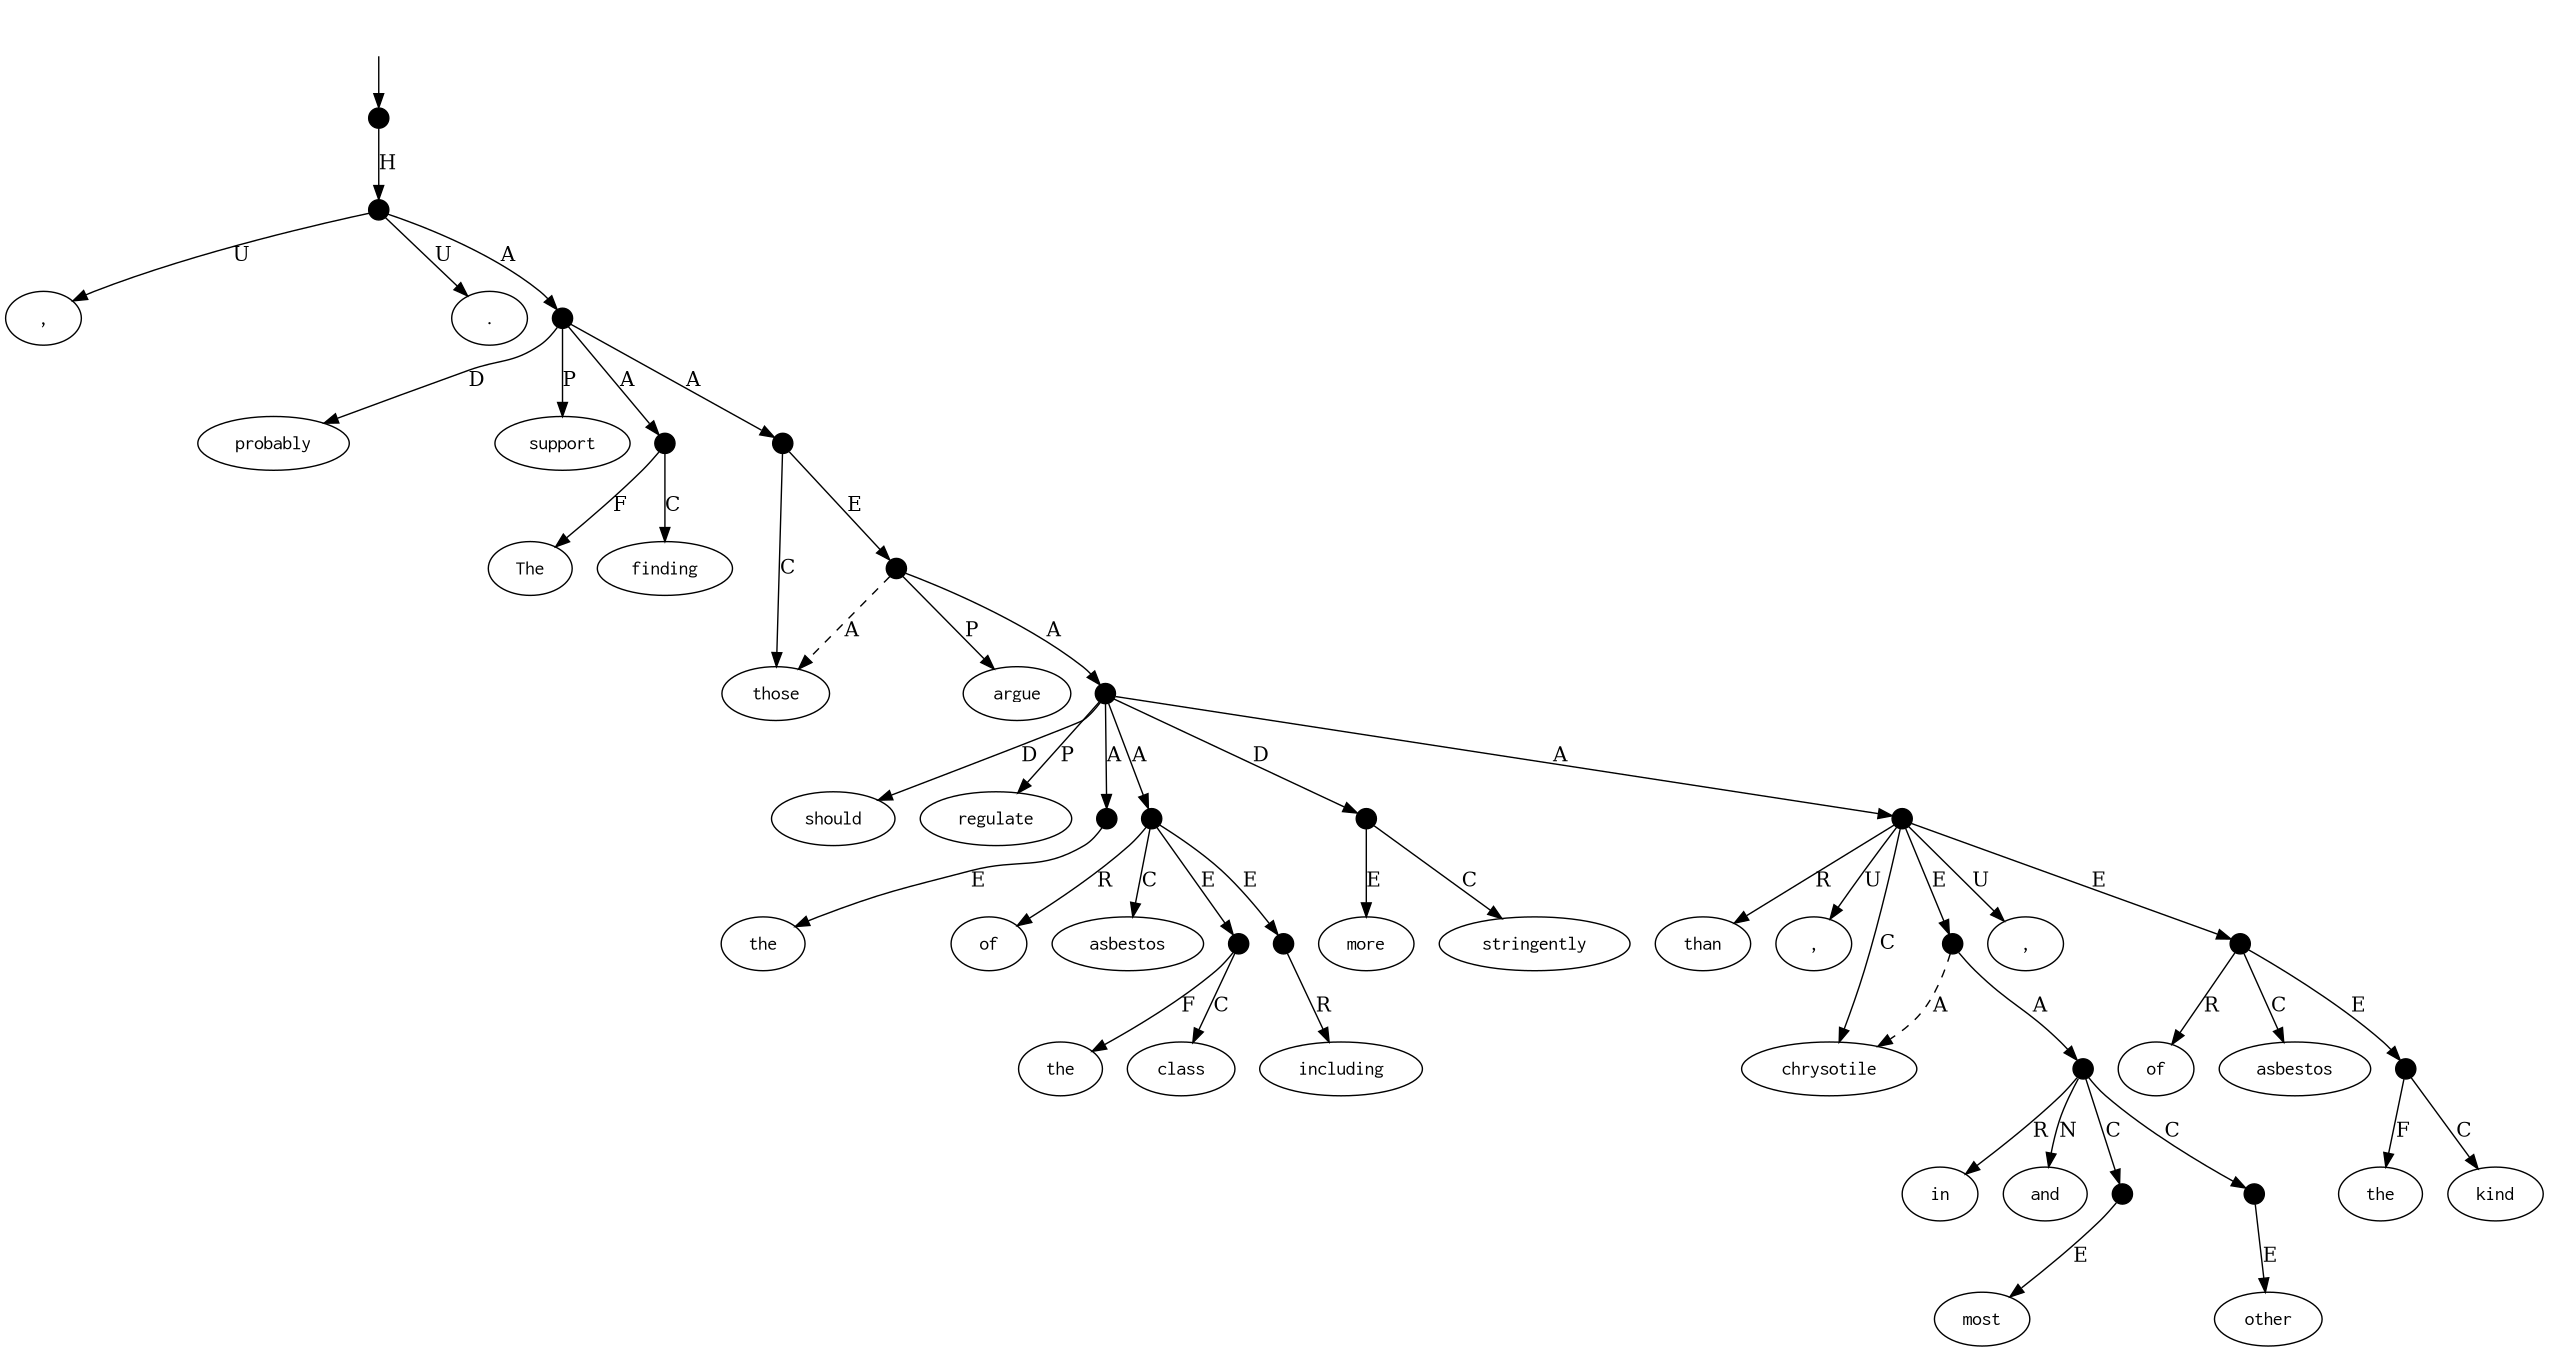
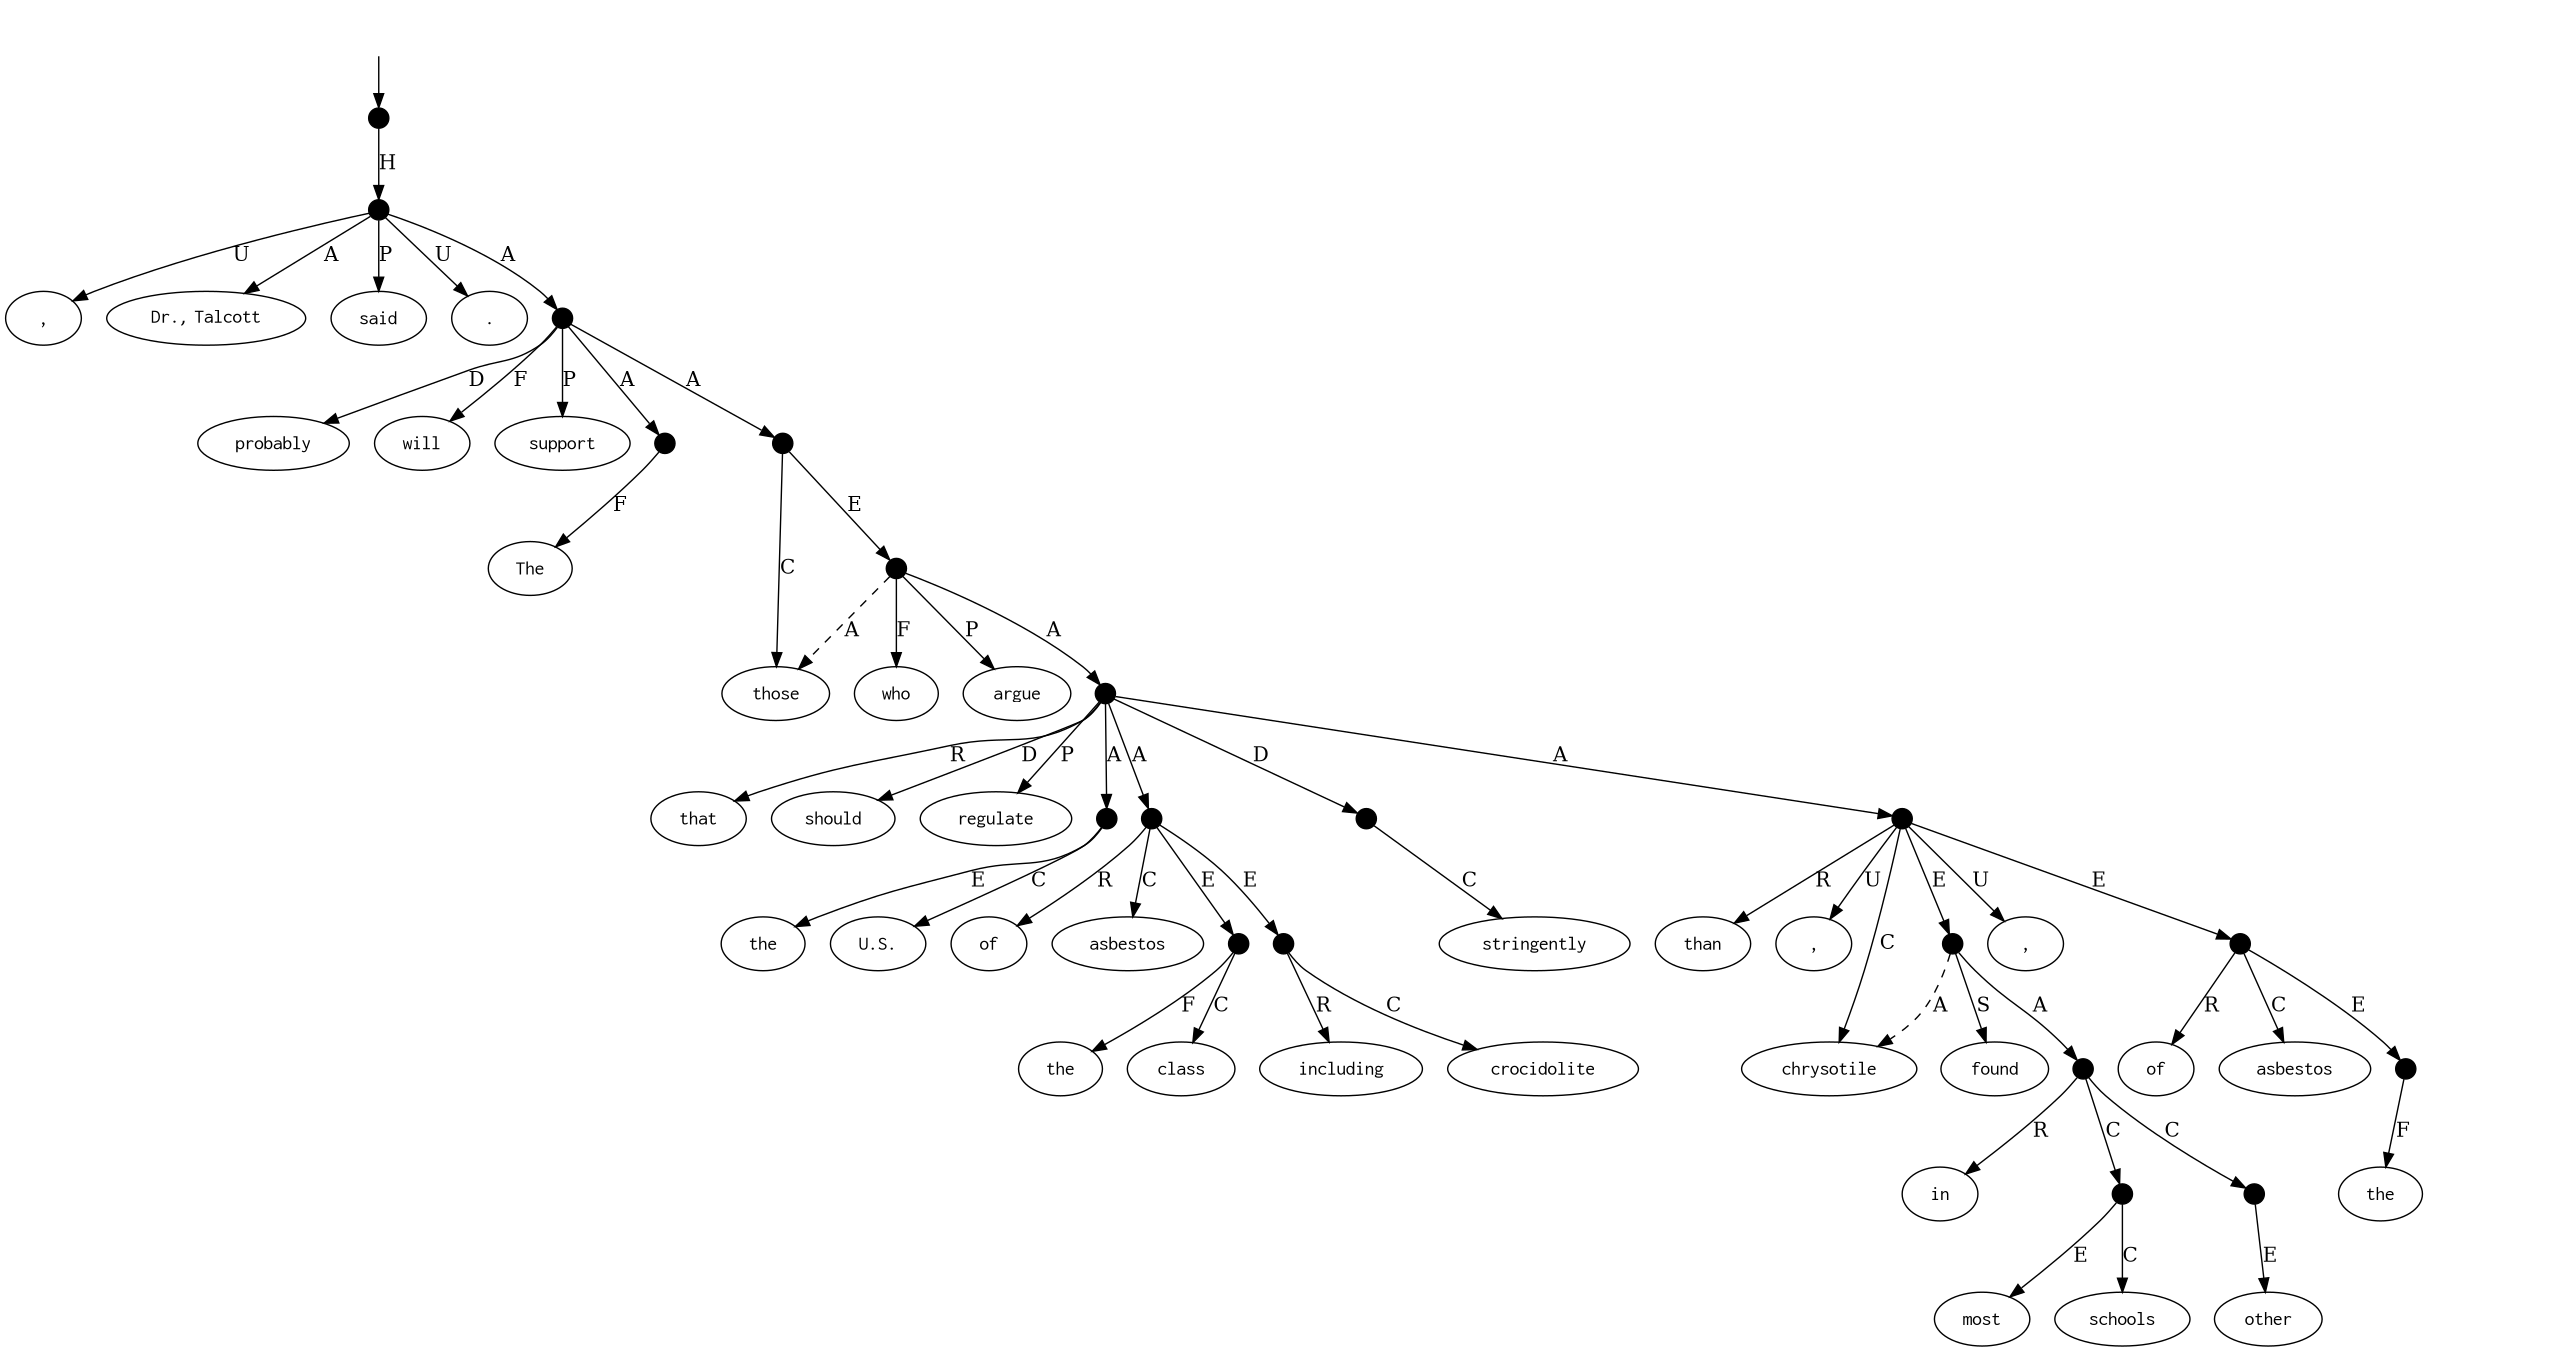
none -> (206, 318)
none -> (379, 318)
none -> (422, 443)
(665, 568) -> none
none -> (896, 694)
none -> (699, 819)
none -> (878, 944)
(1366, 944) -> none
none -> (1543, 1069)
none -> (1995, 1069)
(2045, 1194) -> none
(2496, 1194) -> none
none -> (2122, 1319)
